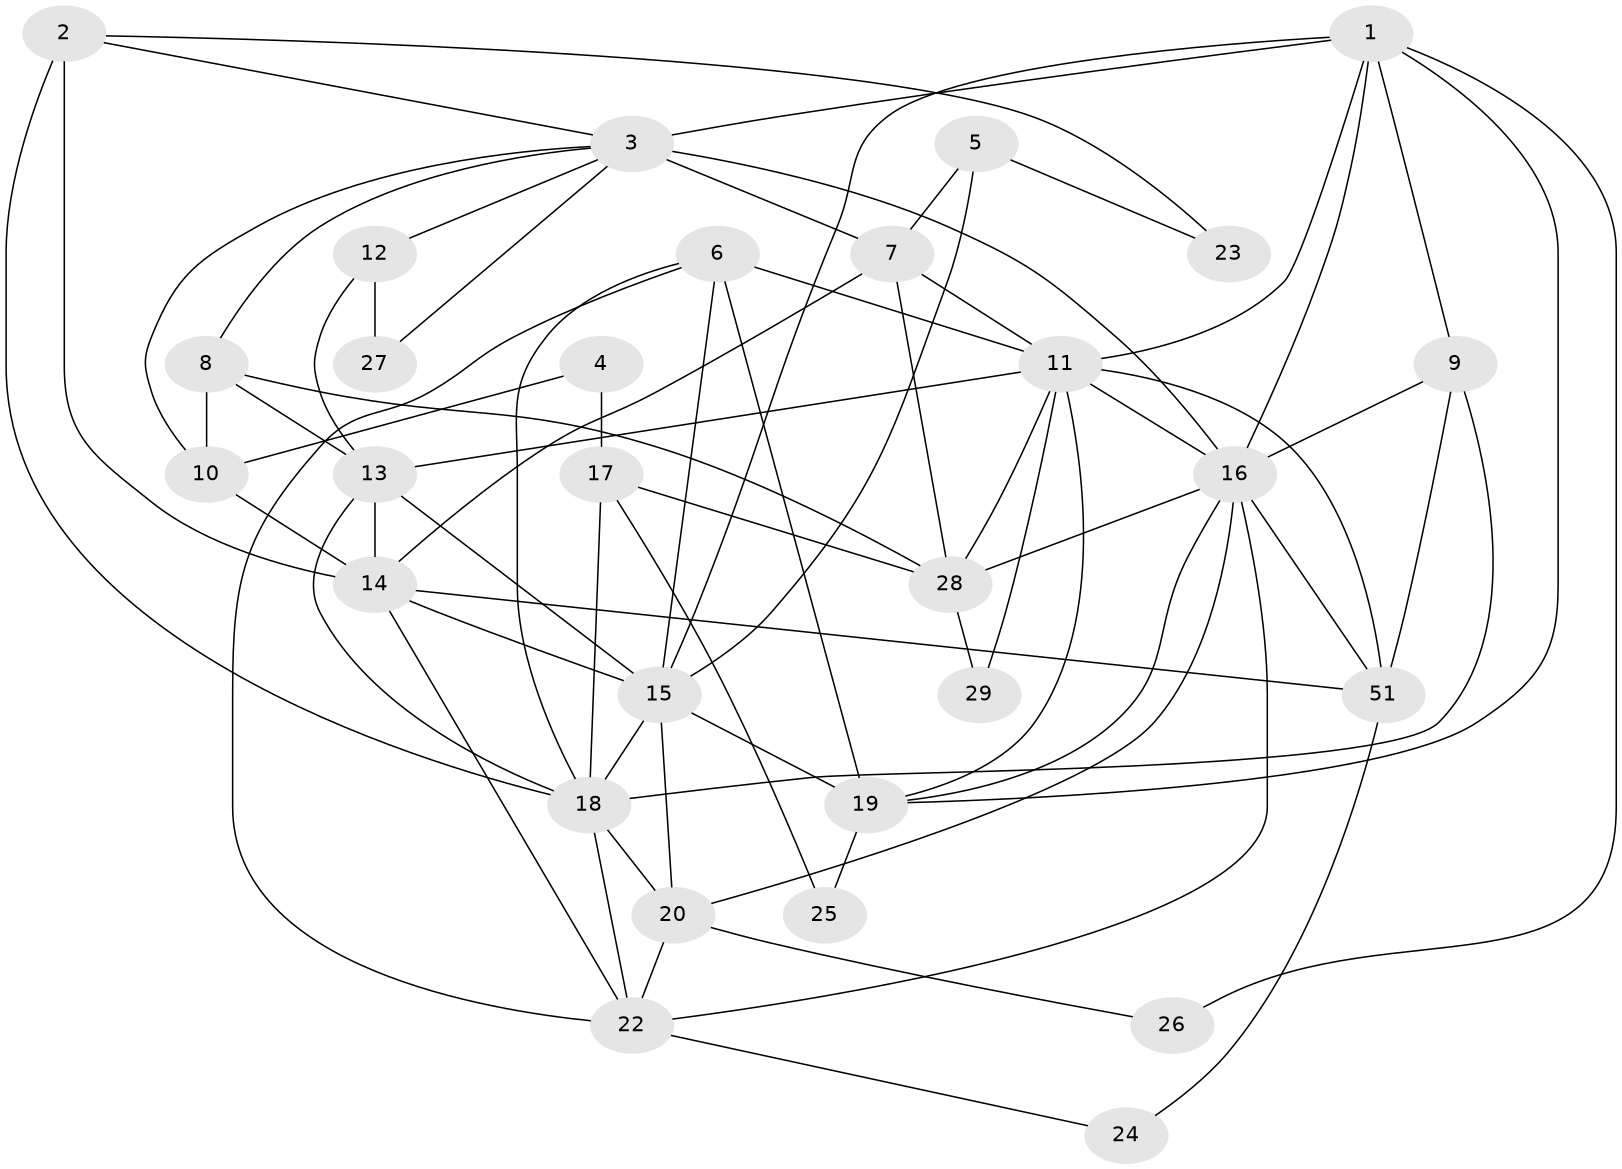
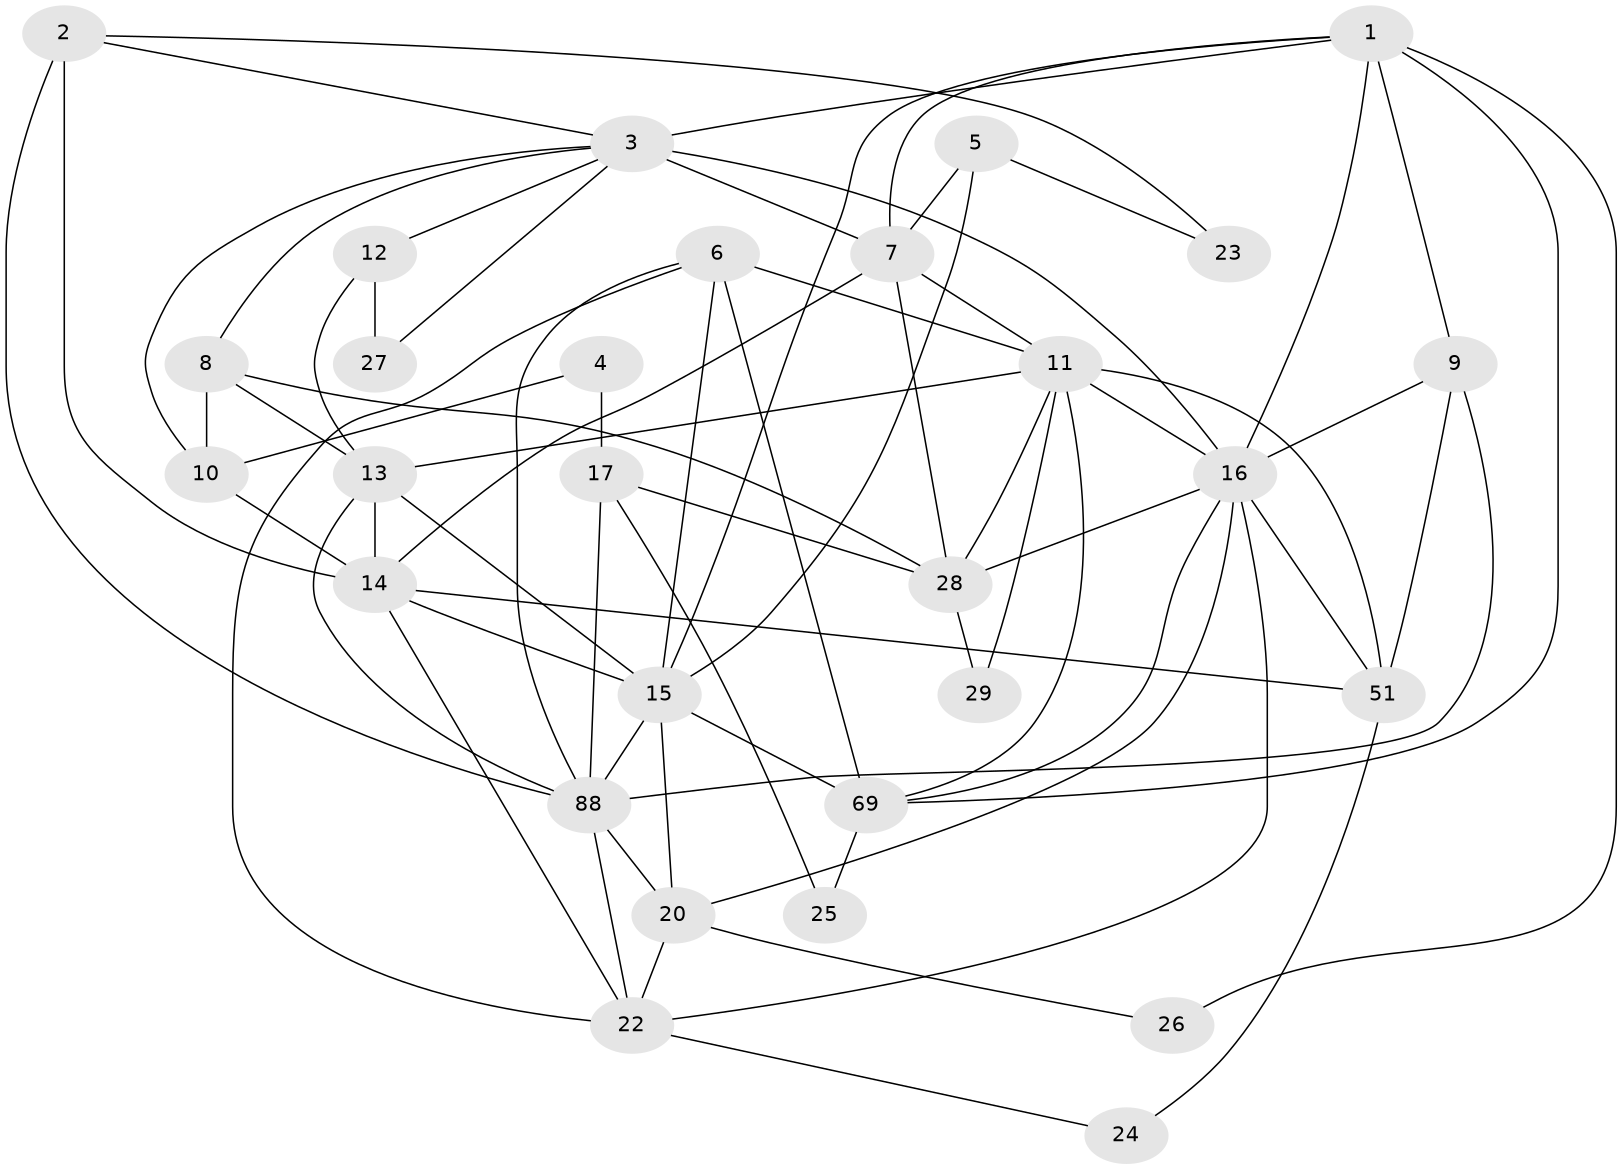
(1293, 267) -> (936, 107)
(589, 805) -> (589, 805)
(866, 805) -> (866, 805)
